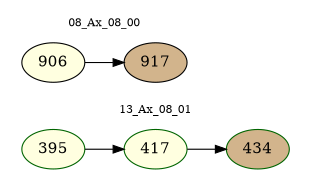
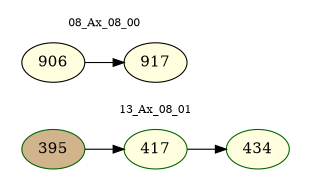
(156, 63) -> (156, 63)
(53, 149) -> (53, 149)
(258, 149) -> (258, 149)
